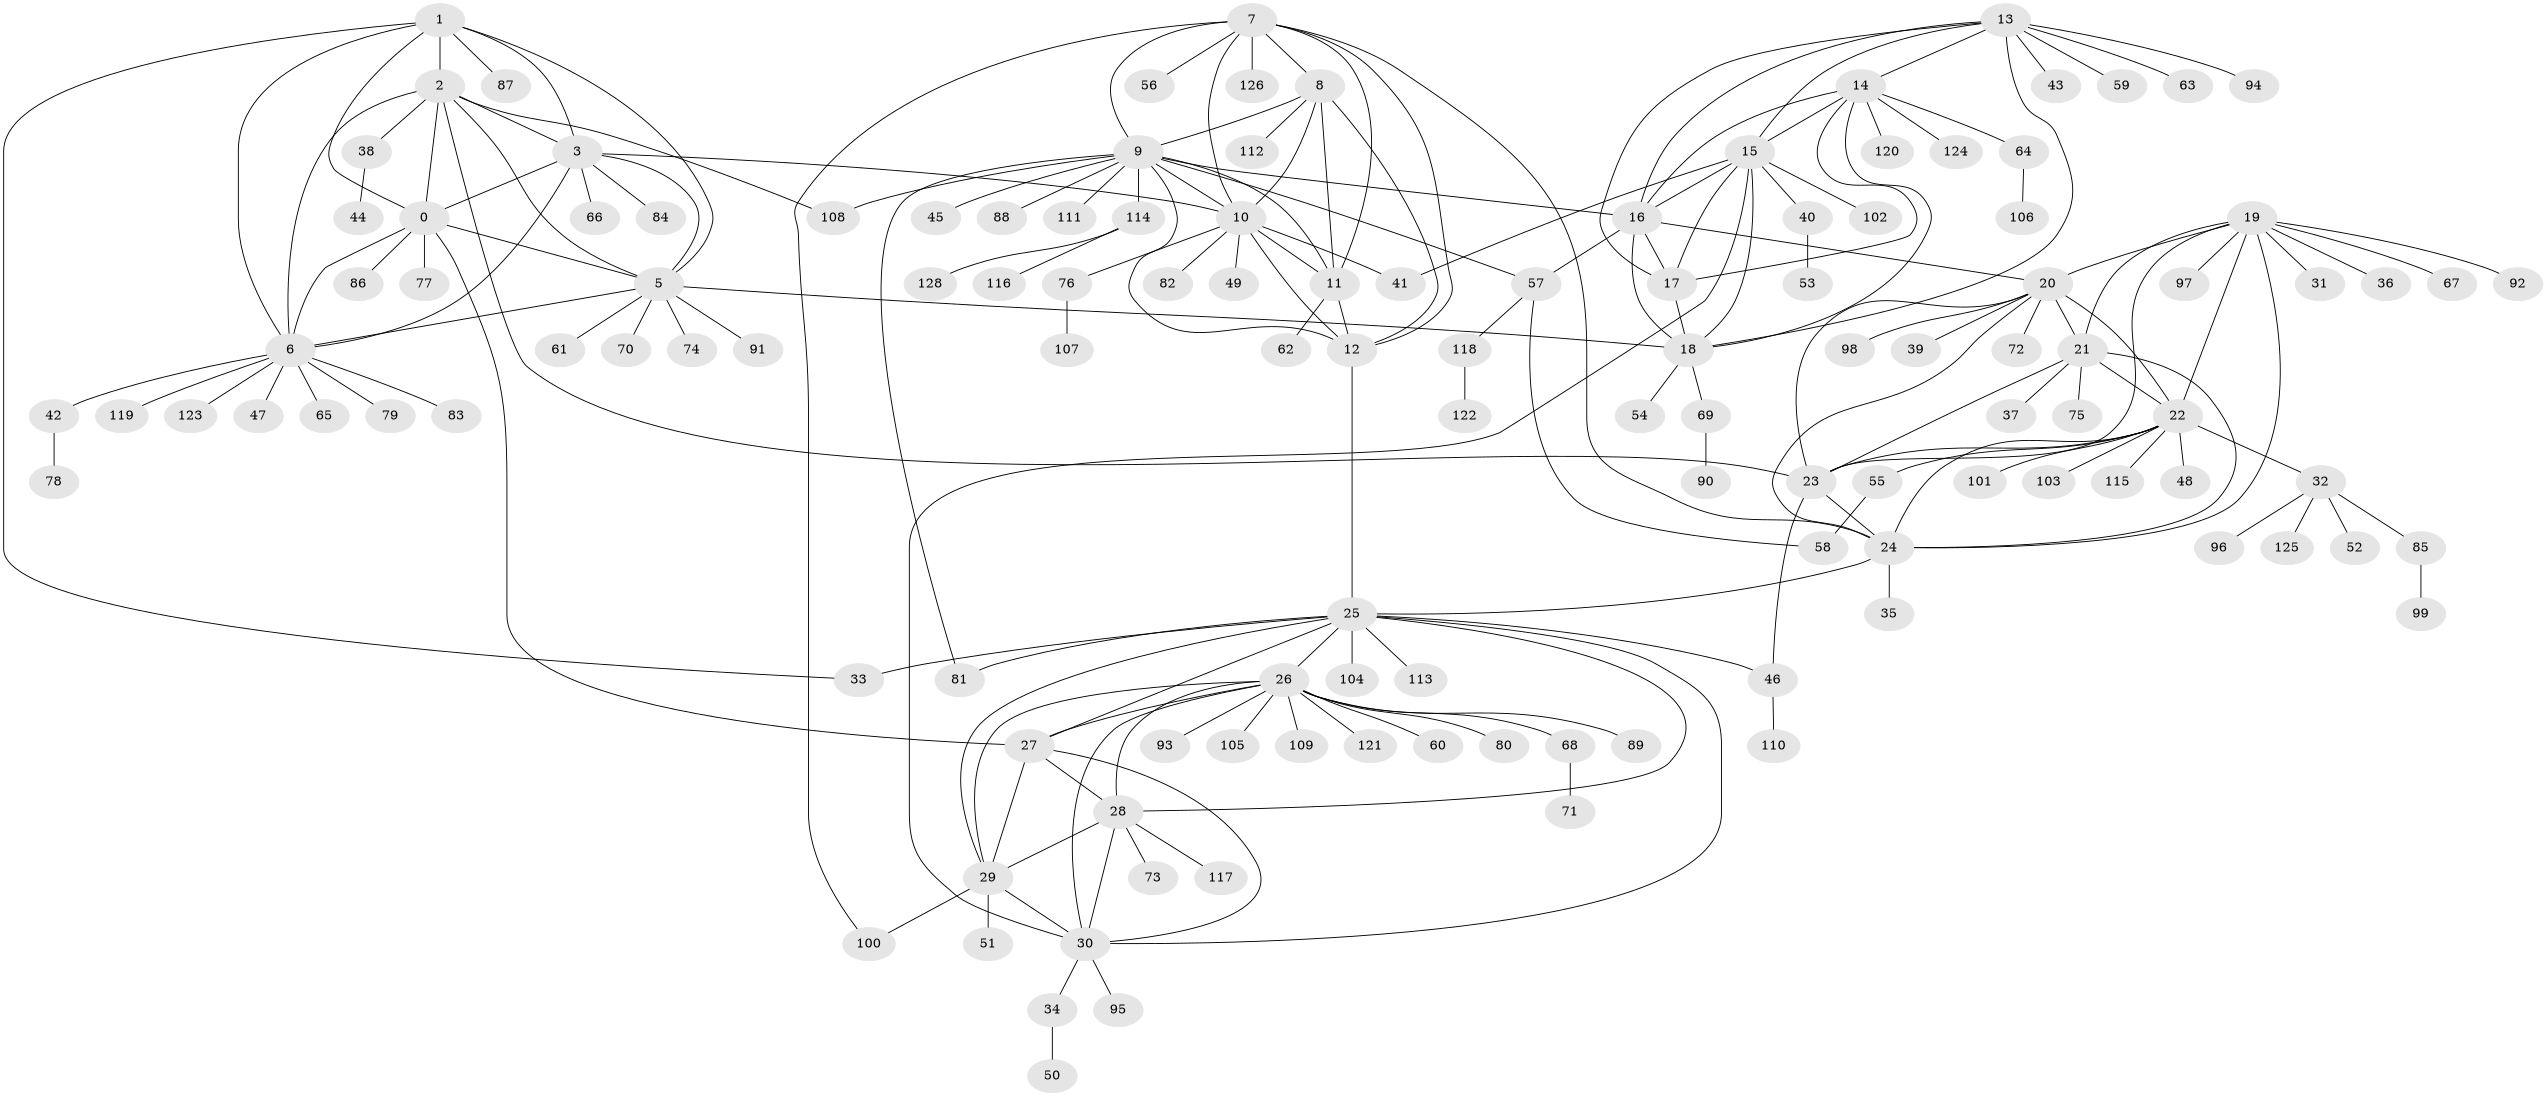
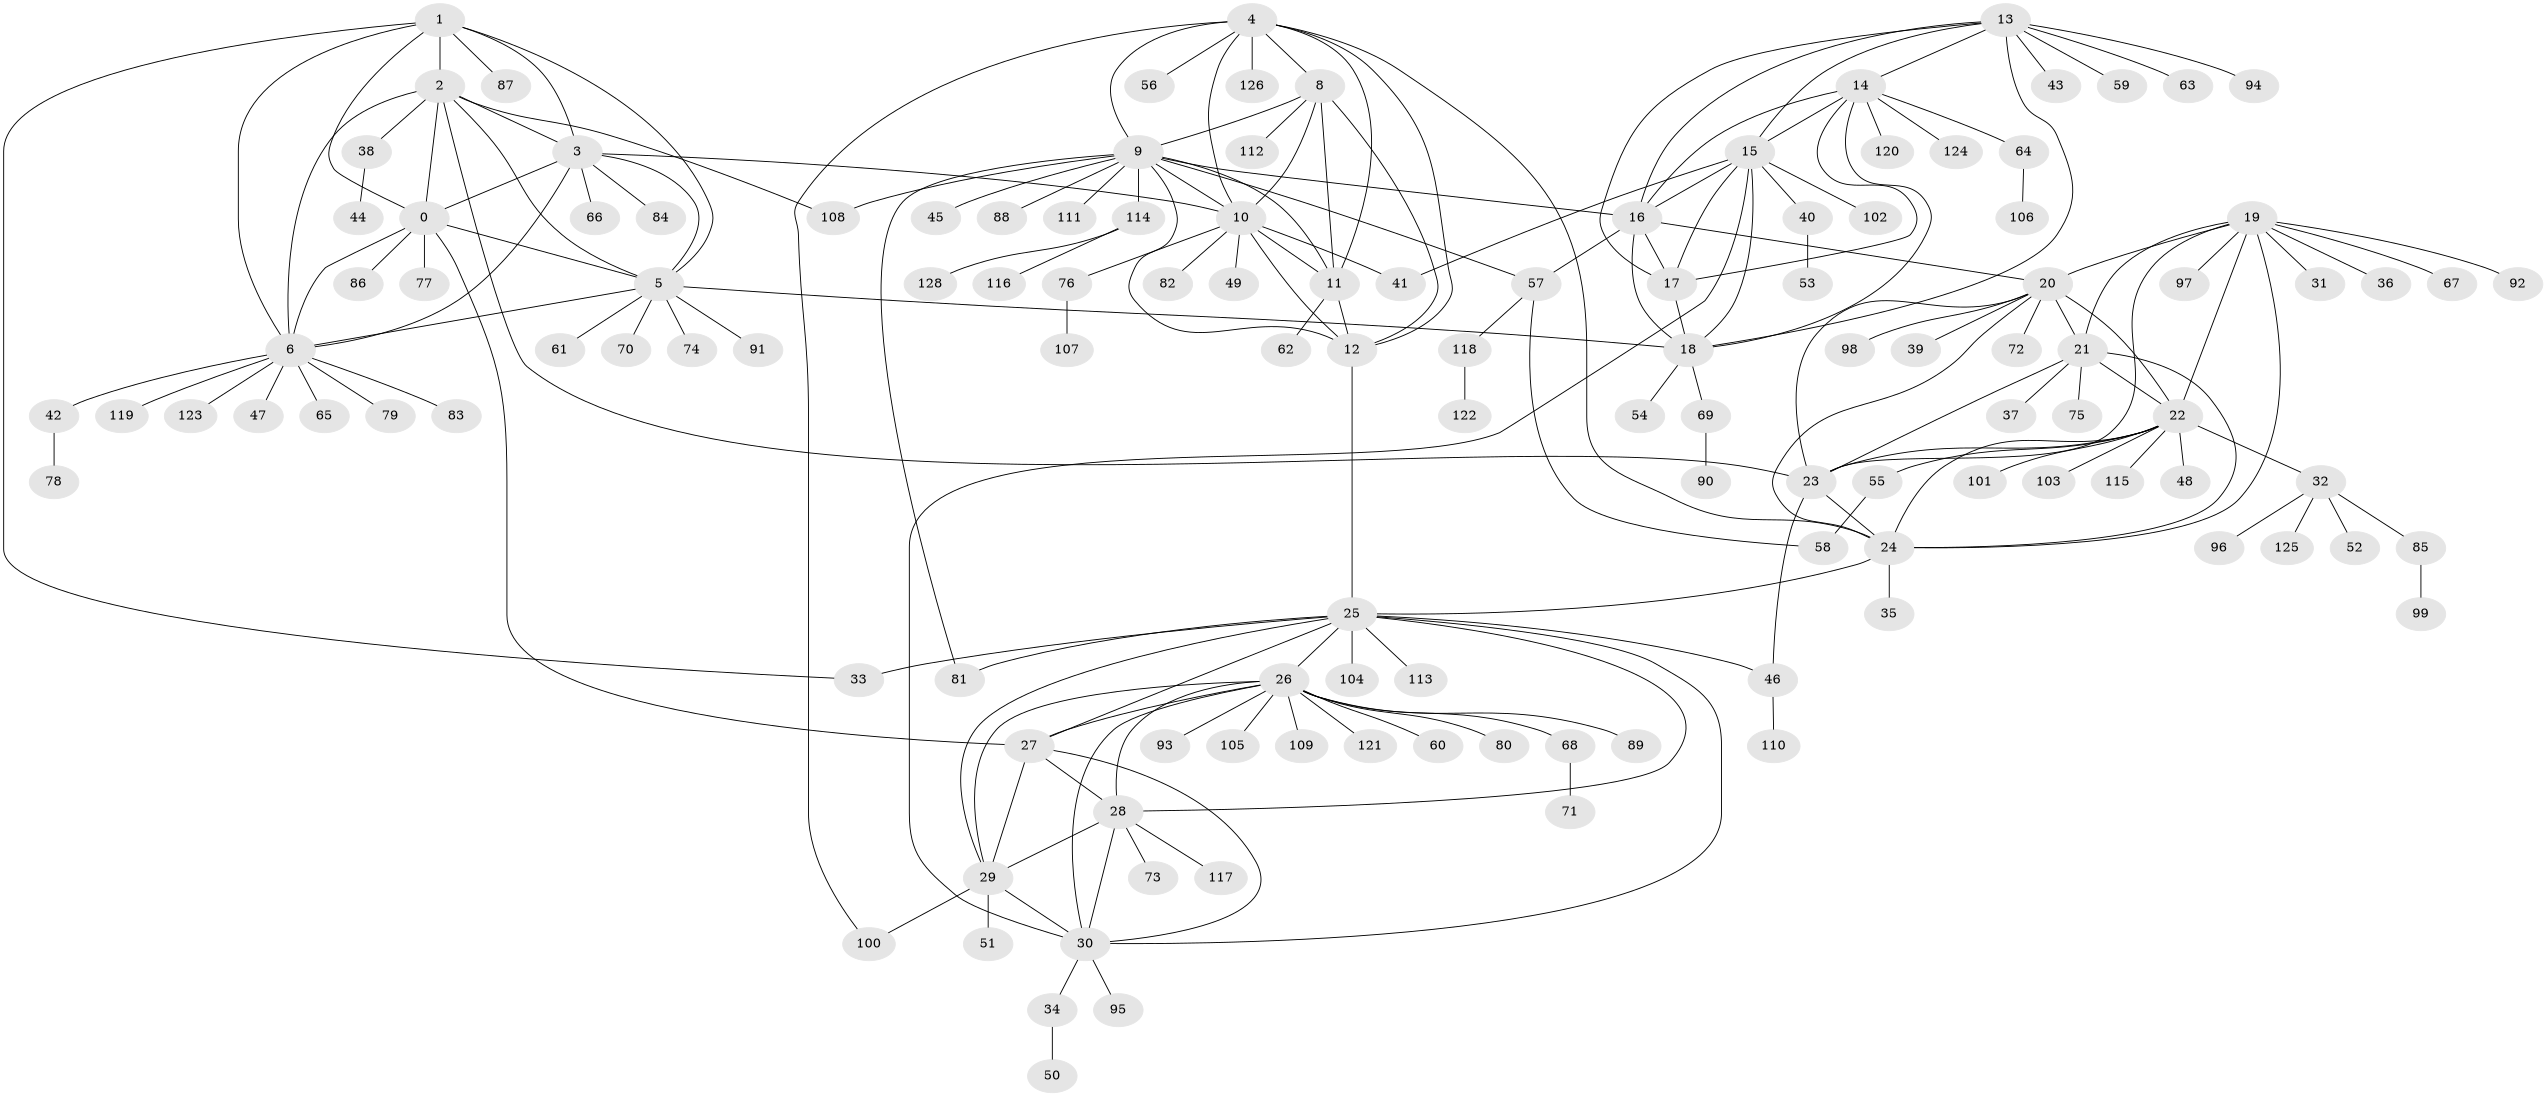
(1252, 20) -> (1252, 20)
